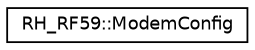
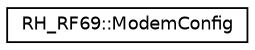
(127, 25) -> (127, 25)
